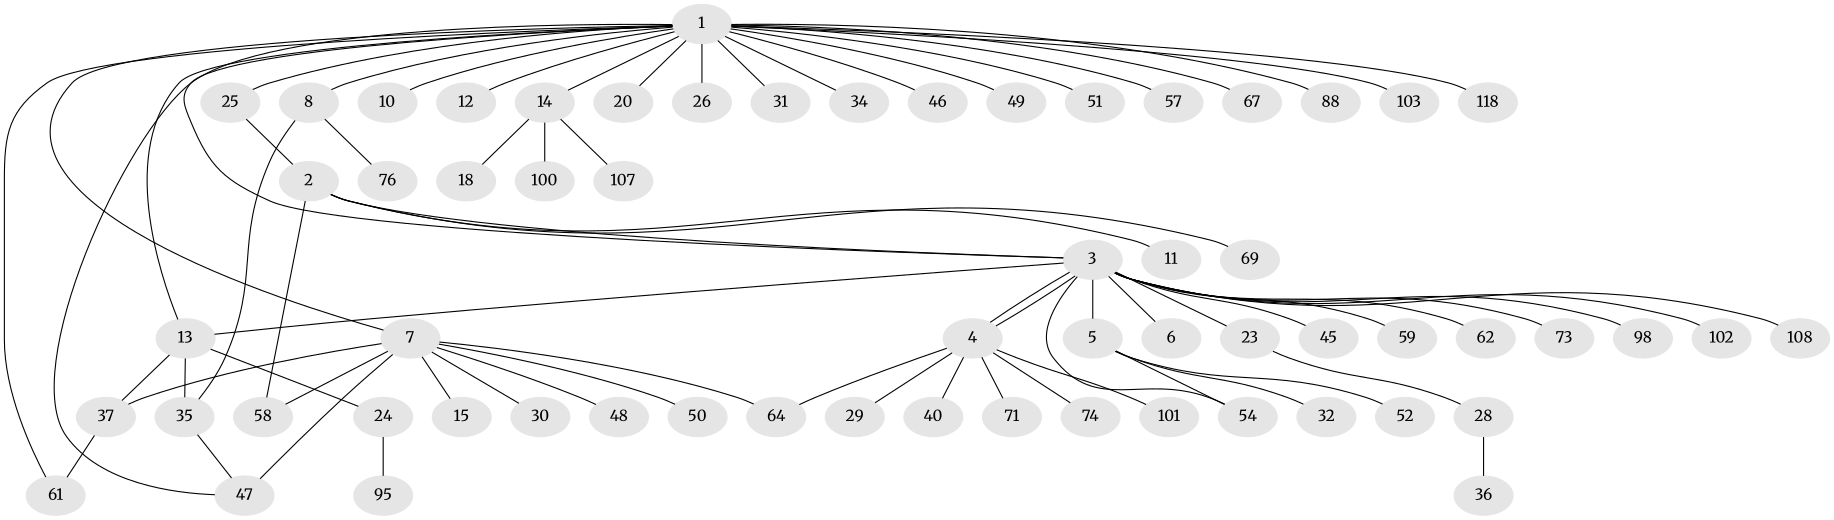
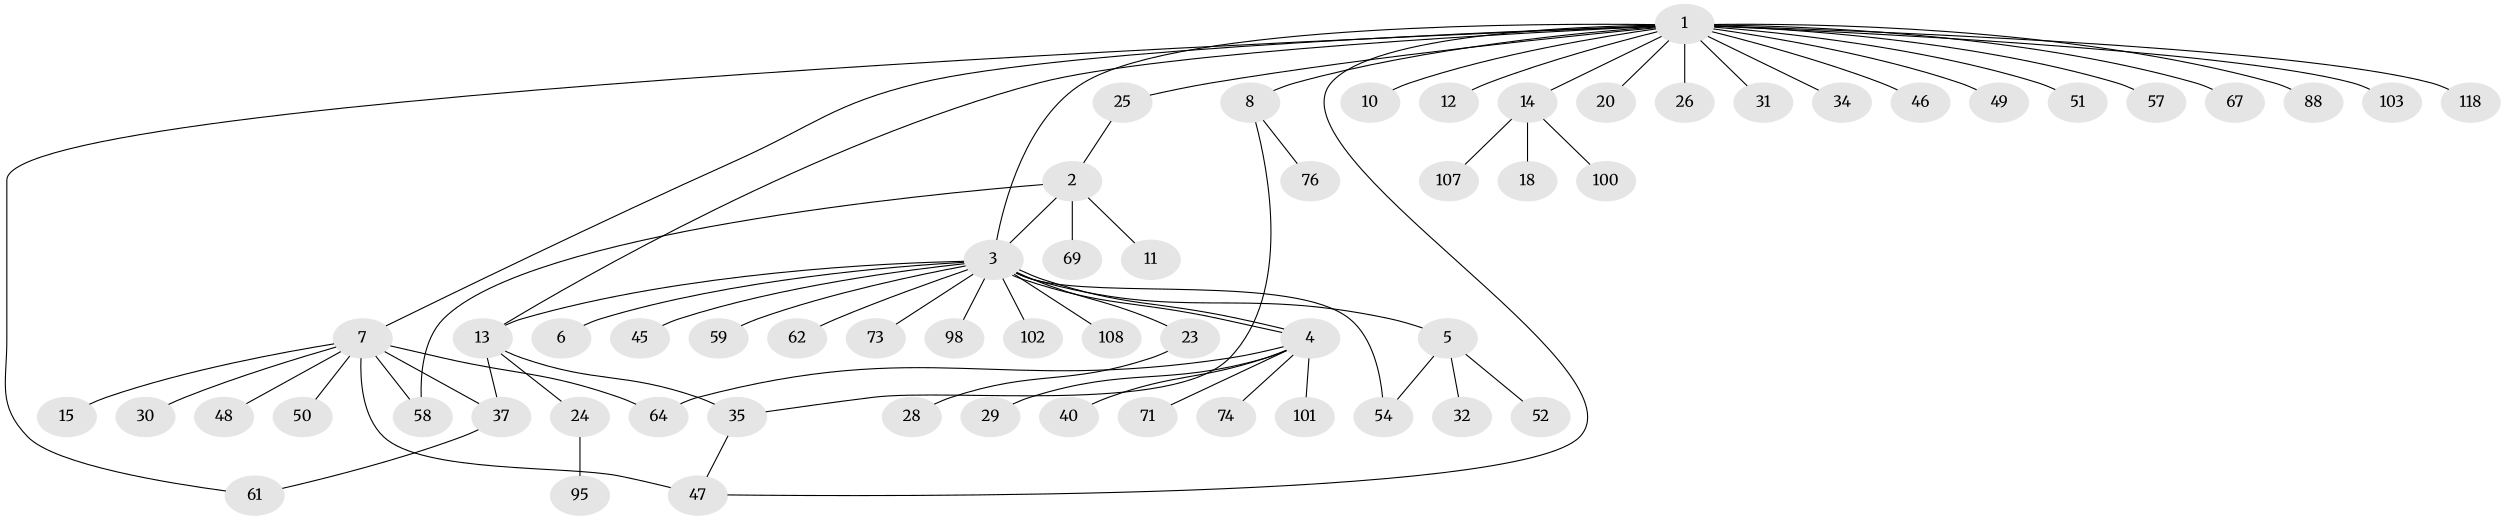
(1484, 496) -> none
